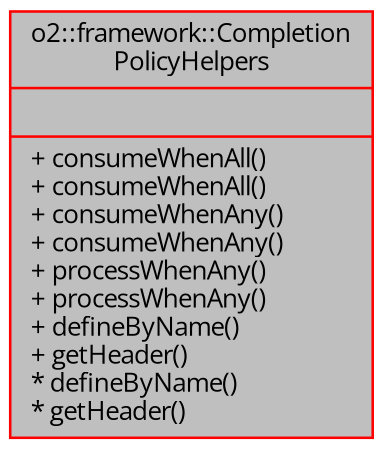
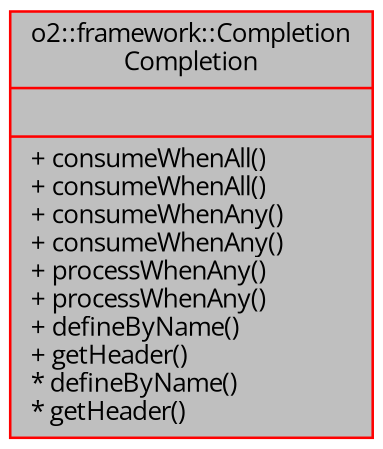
(191, 63) -> (191, 63)
